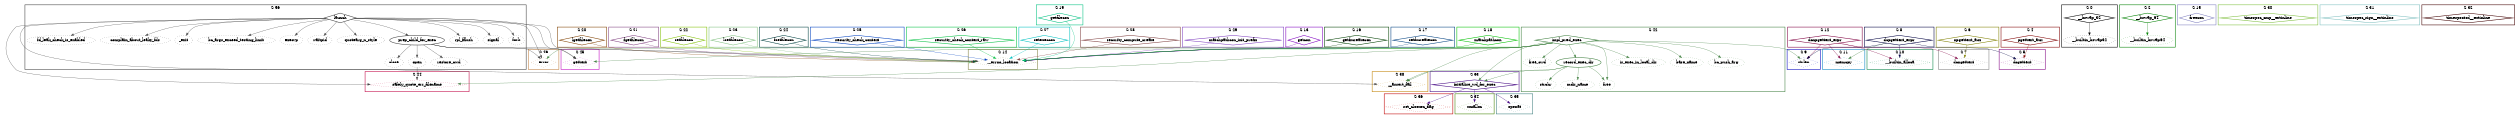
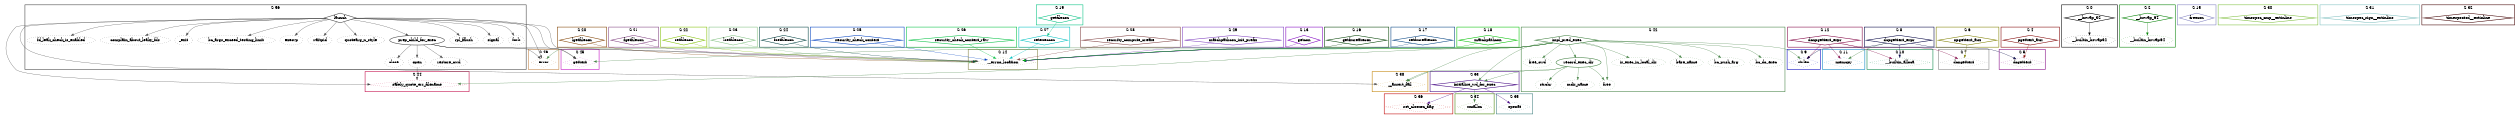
(1054, 55) -> (1052, 29)
none -> (1766, 62)
(1475, 95) -> (1475, 95)
